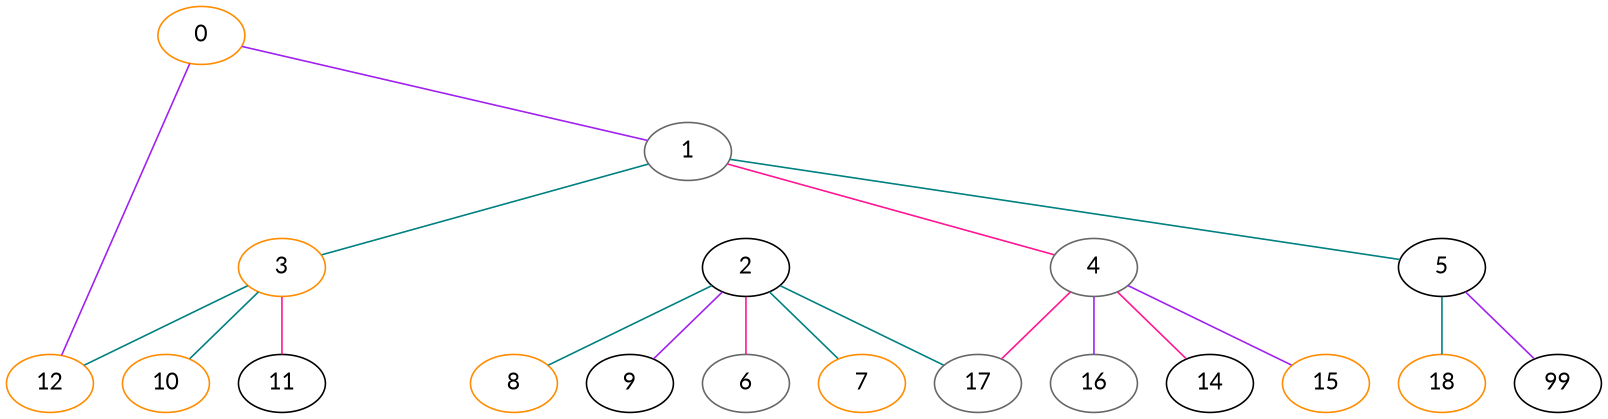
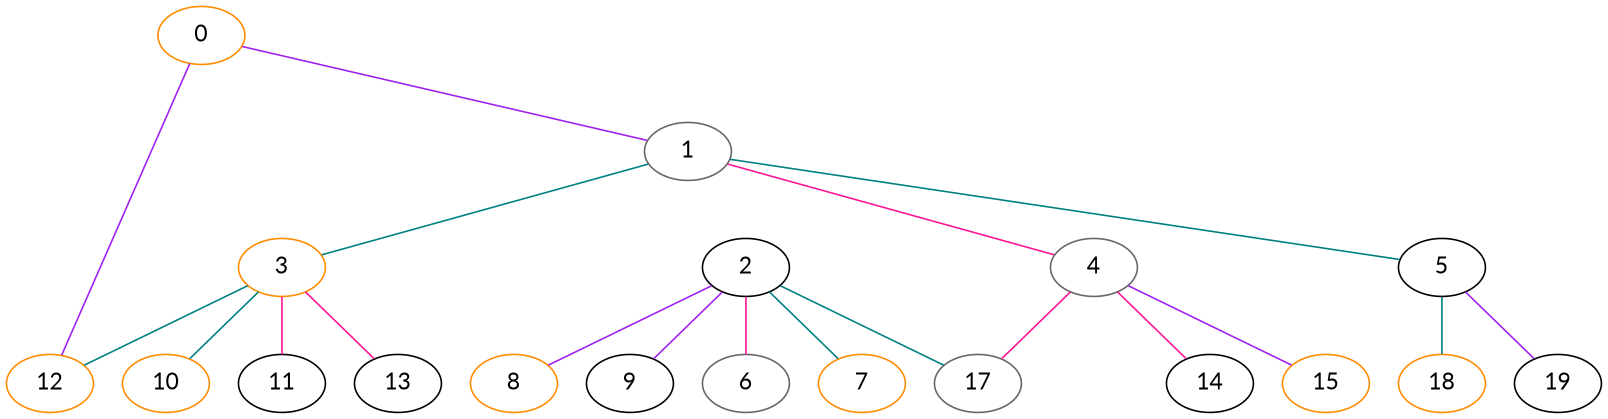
(630, 325) -> (630, 325)
none -> (398, 383)
(1094, 383) -> none
(1558, 383) -> (1558, 383)
